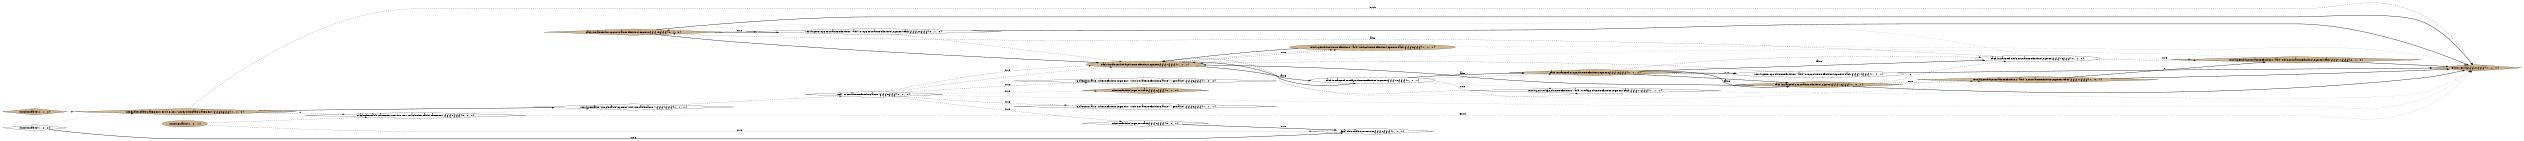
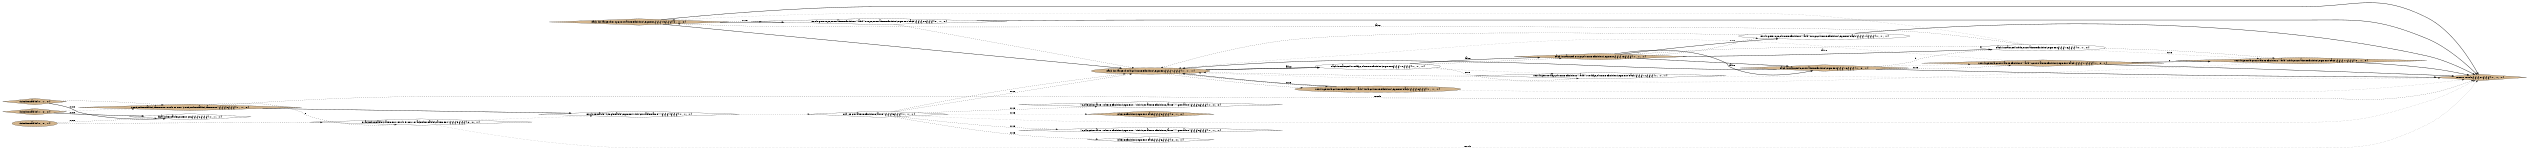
(1258, 127) -> (105, 117)
(35, 128) -> (35, 112)
